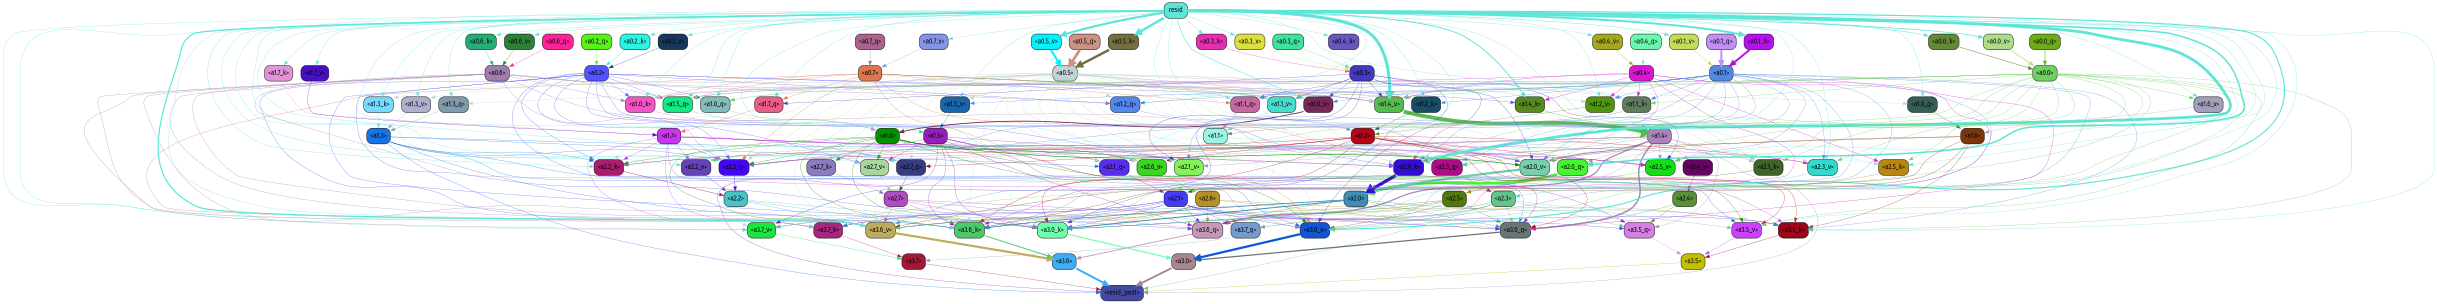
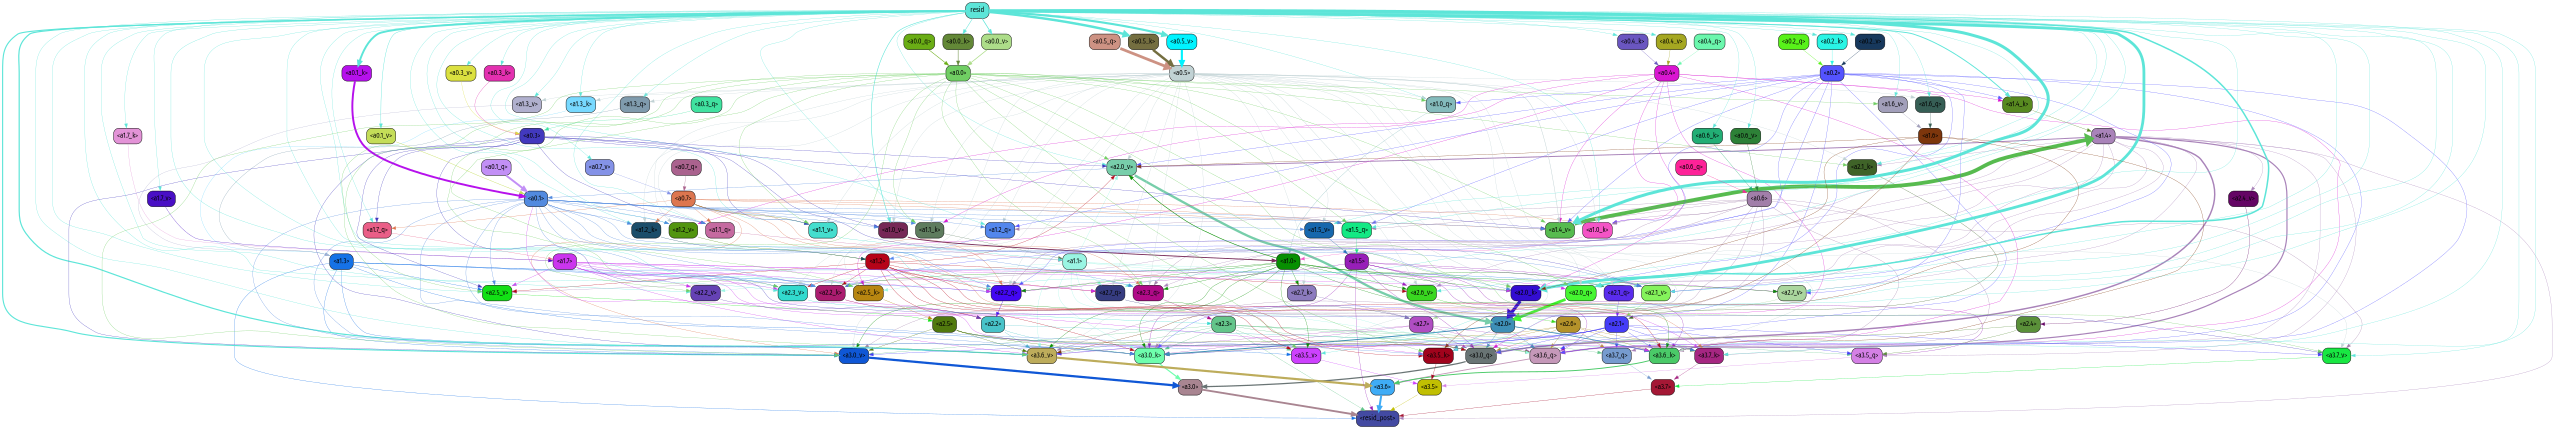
none -> (1648, 56)
(1780, 116) -> (830, 183)
(1316, 185) -> (965, 319)
(1285, 210) -> (1522, 339)
